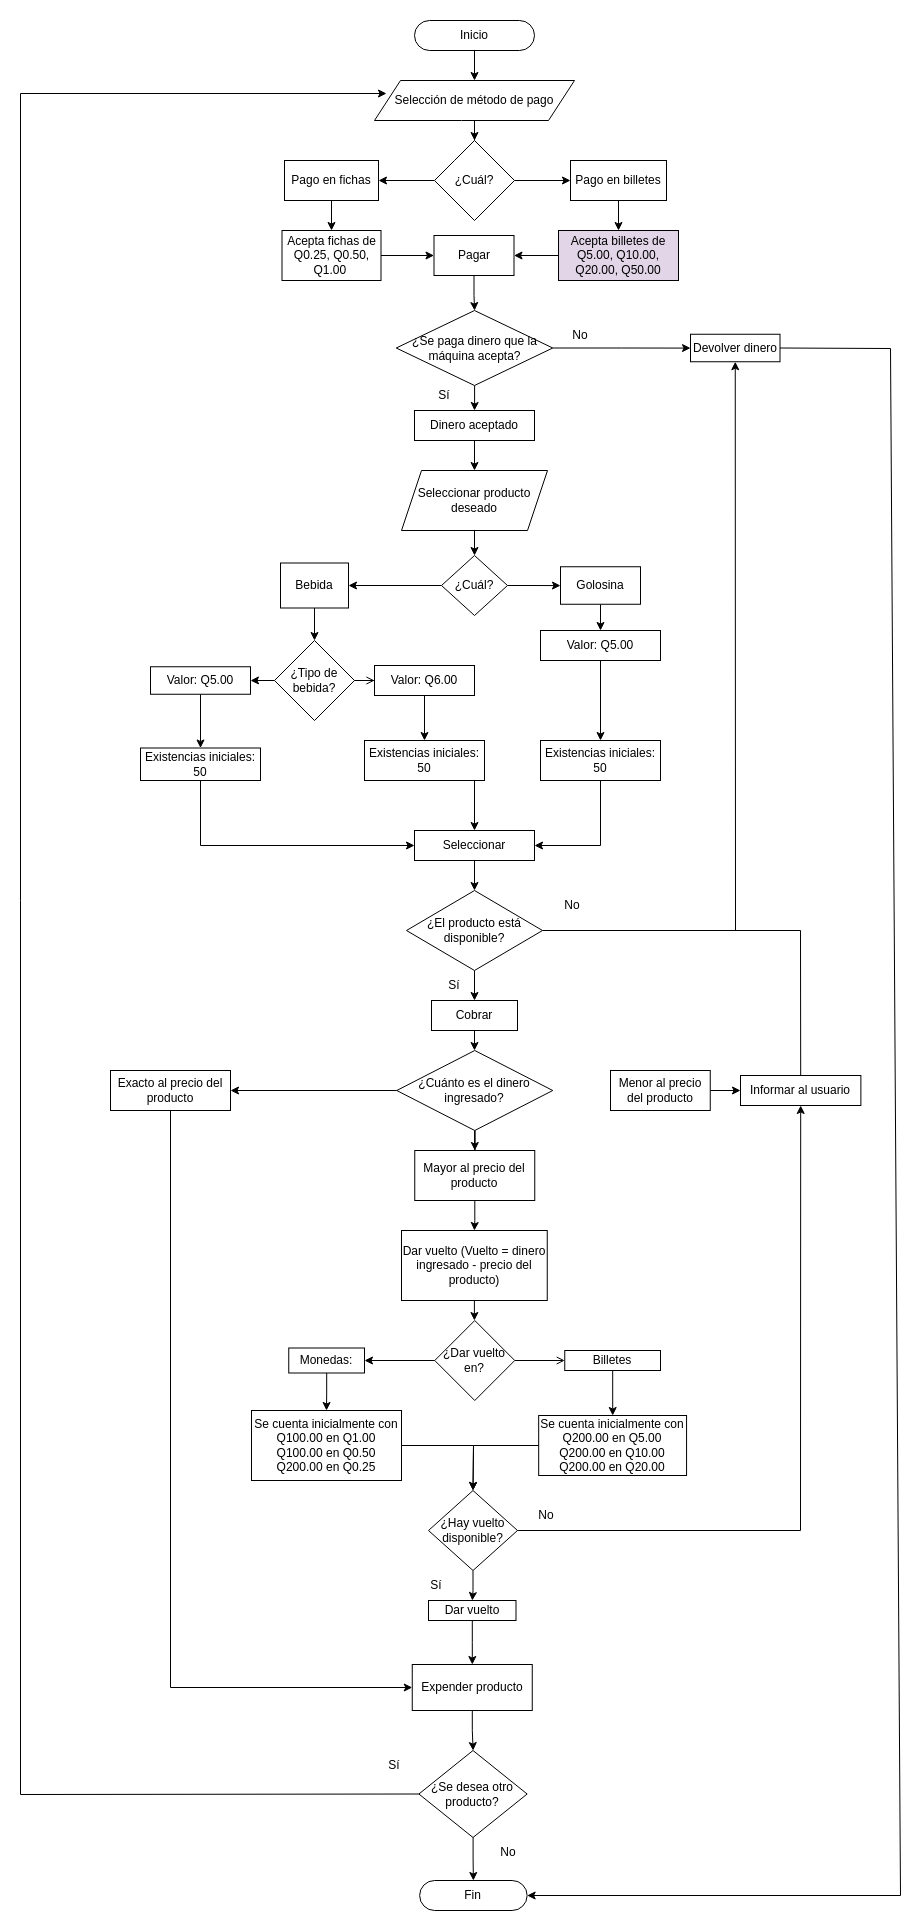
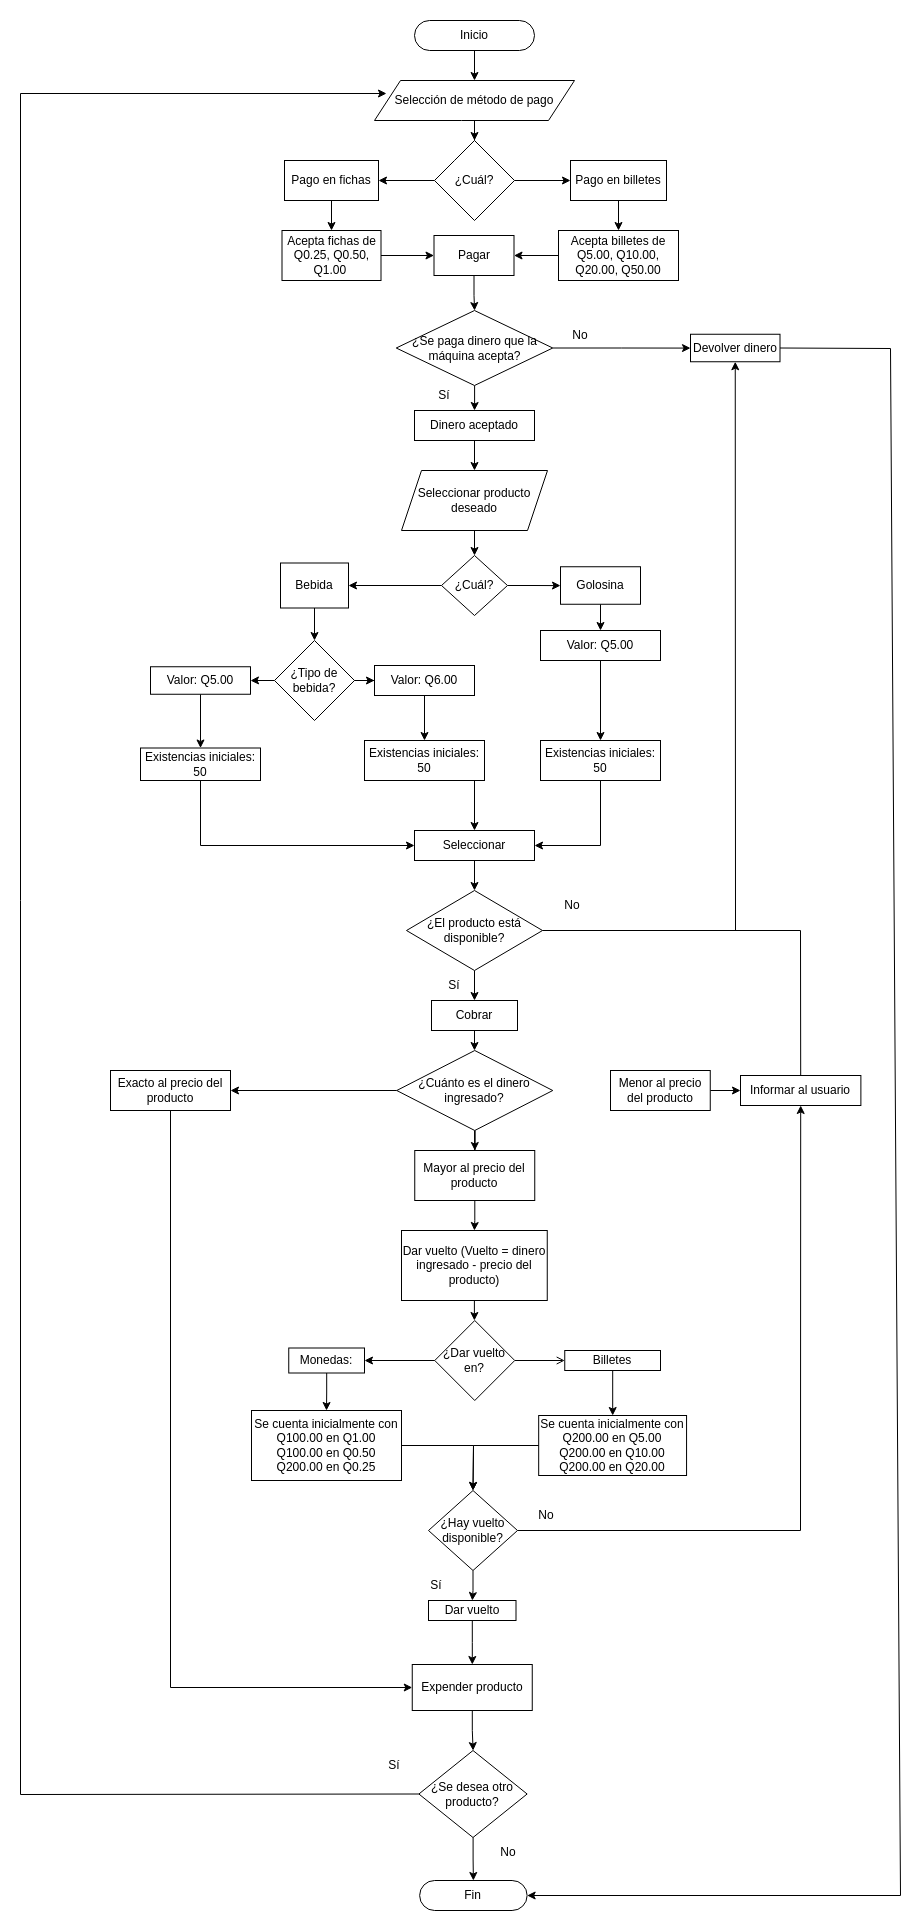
(619, 256) -> (619, 256)
(368, 681) -> (366, 681)
